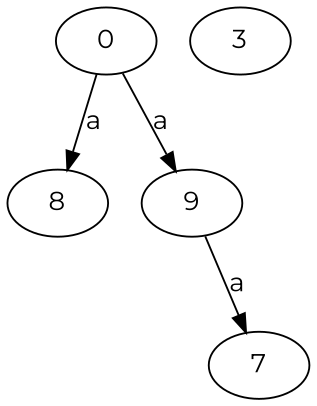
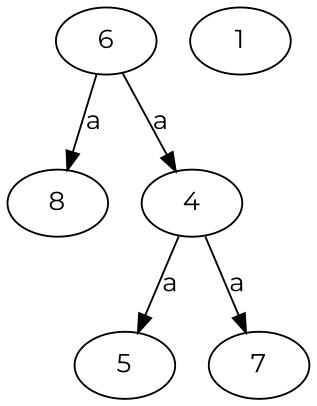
(106, 41) -> (106, 41)
(240, 41) -> (240, 41)
(192, 203) -> (192, 203)
none -> (125, 365)
